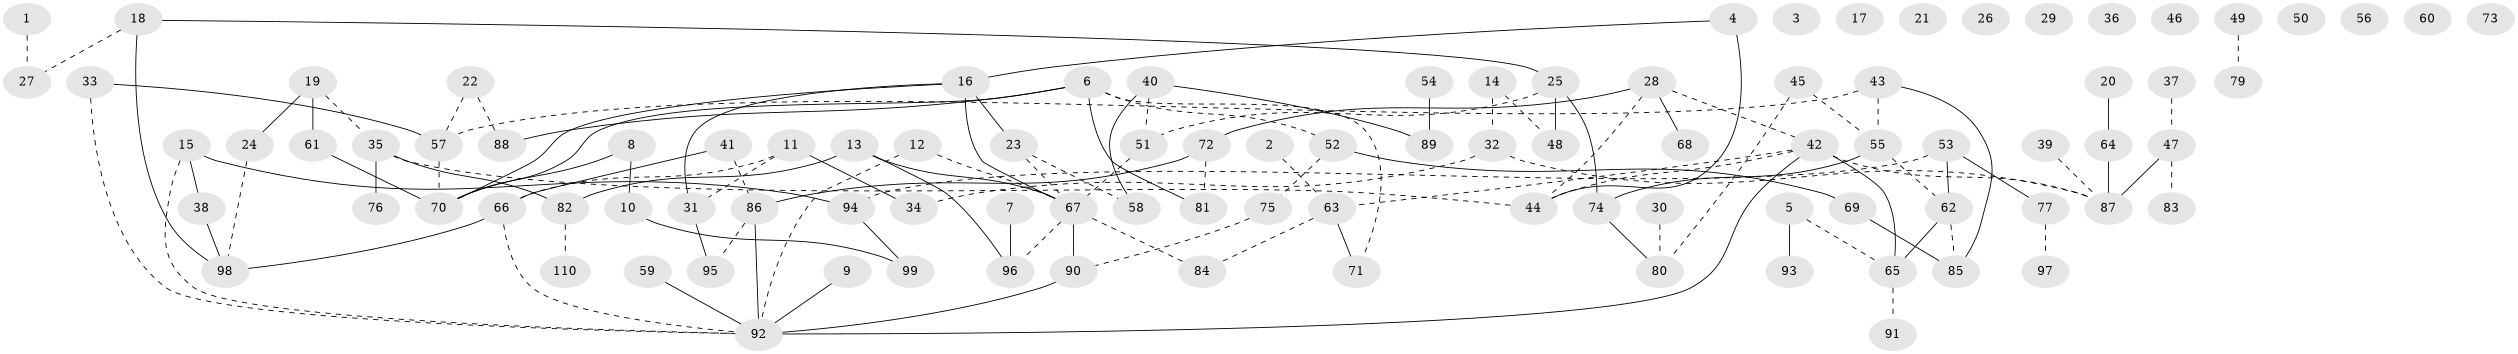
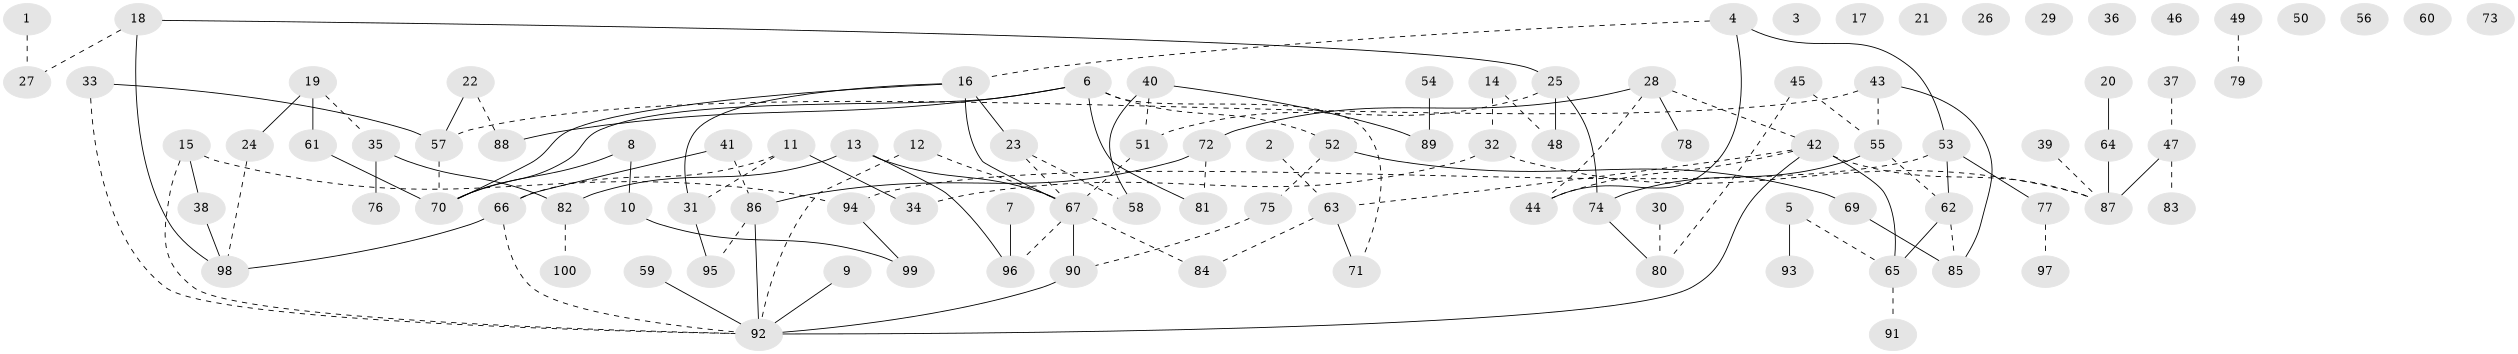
(1348, 40) -> (1348, 40)
none -> (1869, 46)
(455, 114) -> (455, 114)
(1685, 145) -> (1685, 145)
(532, 185) -> (532, 185)
(1147, 190) -> none
(565, 272) -> (565, 272)
